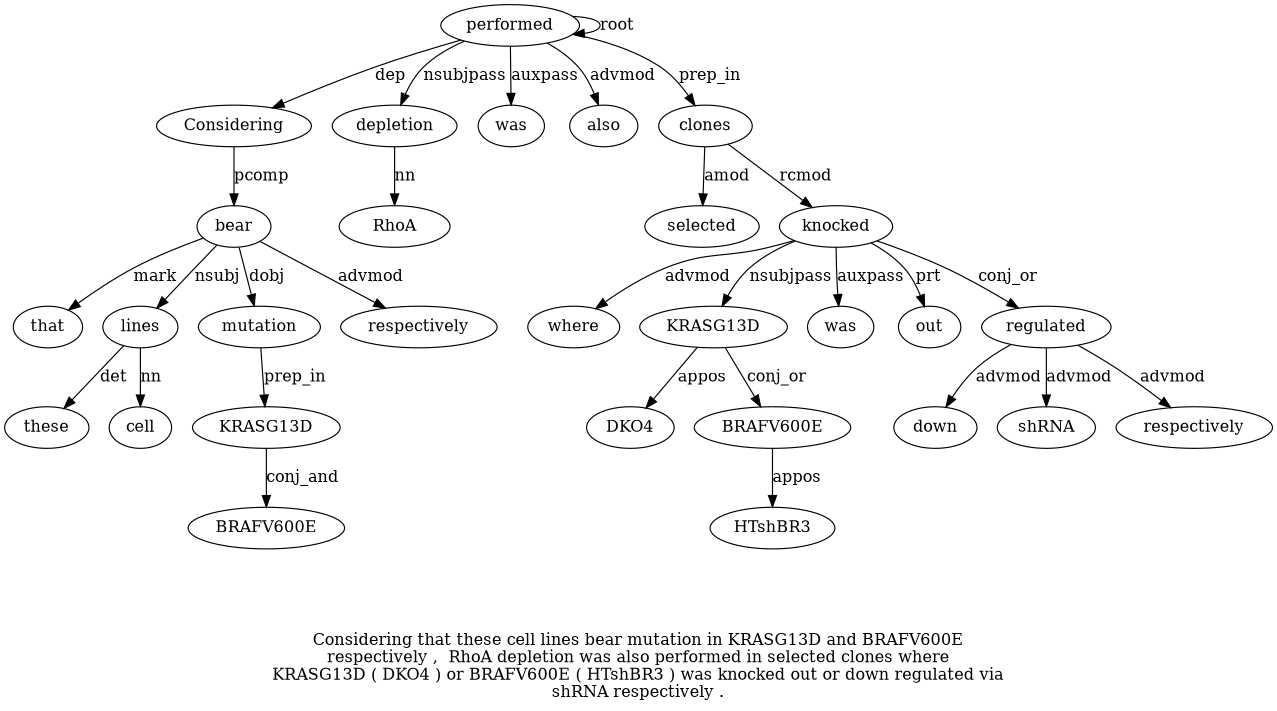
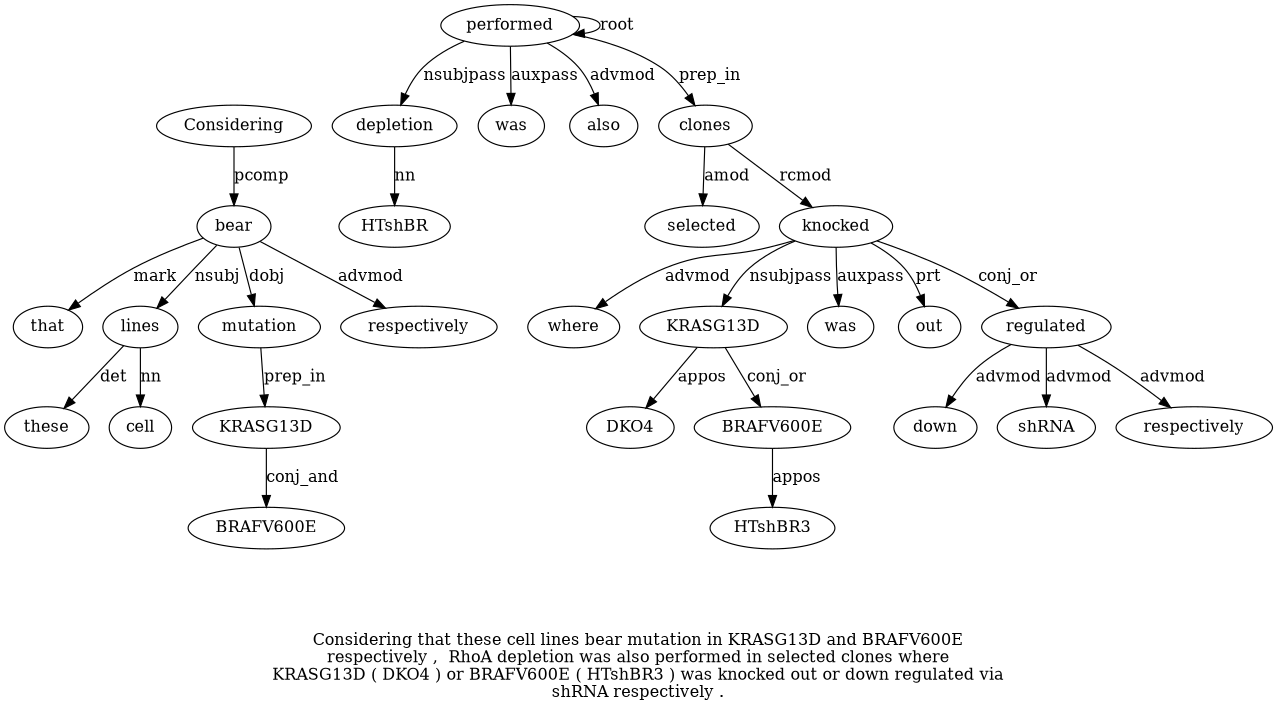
(371, 68) -> none
(395, 226) -> (395, 226)
